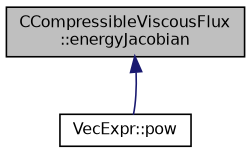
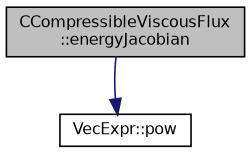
(136, 94) -> (115, 78)
